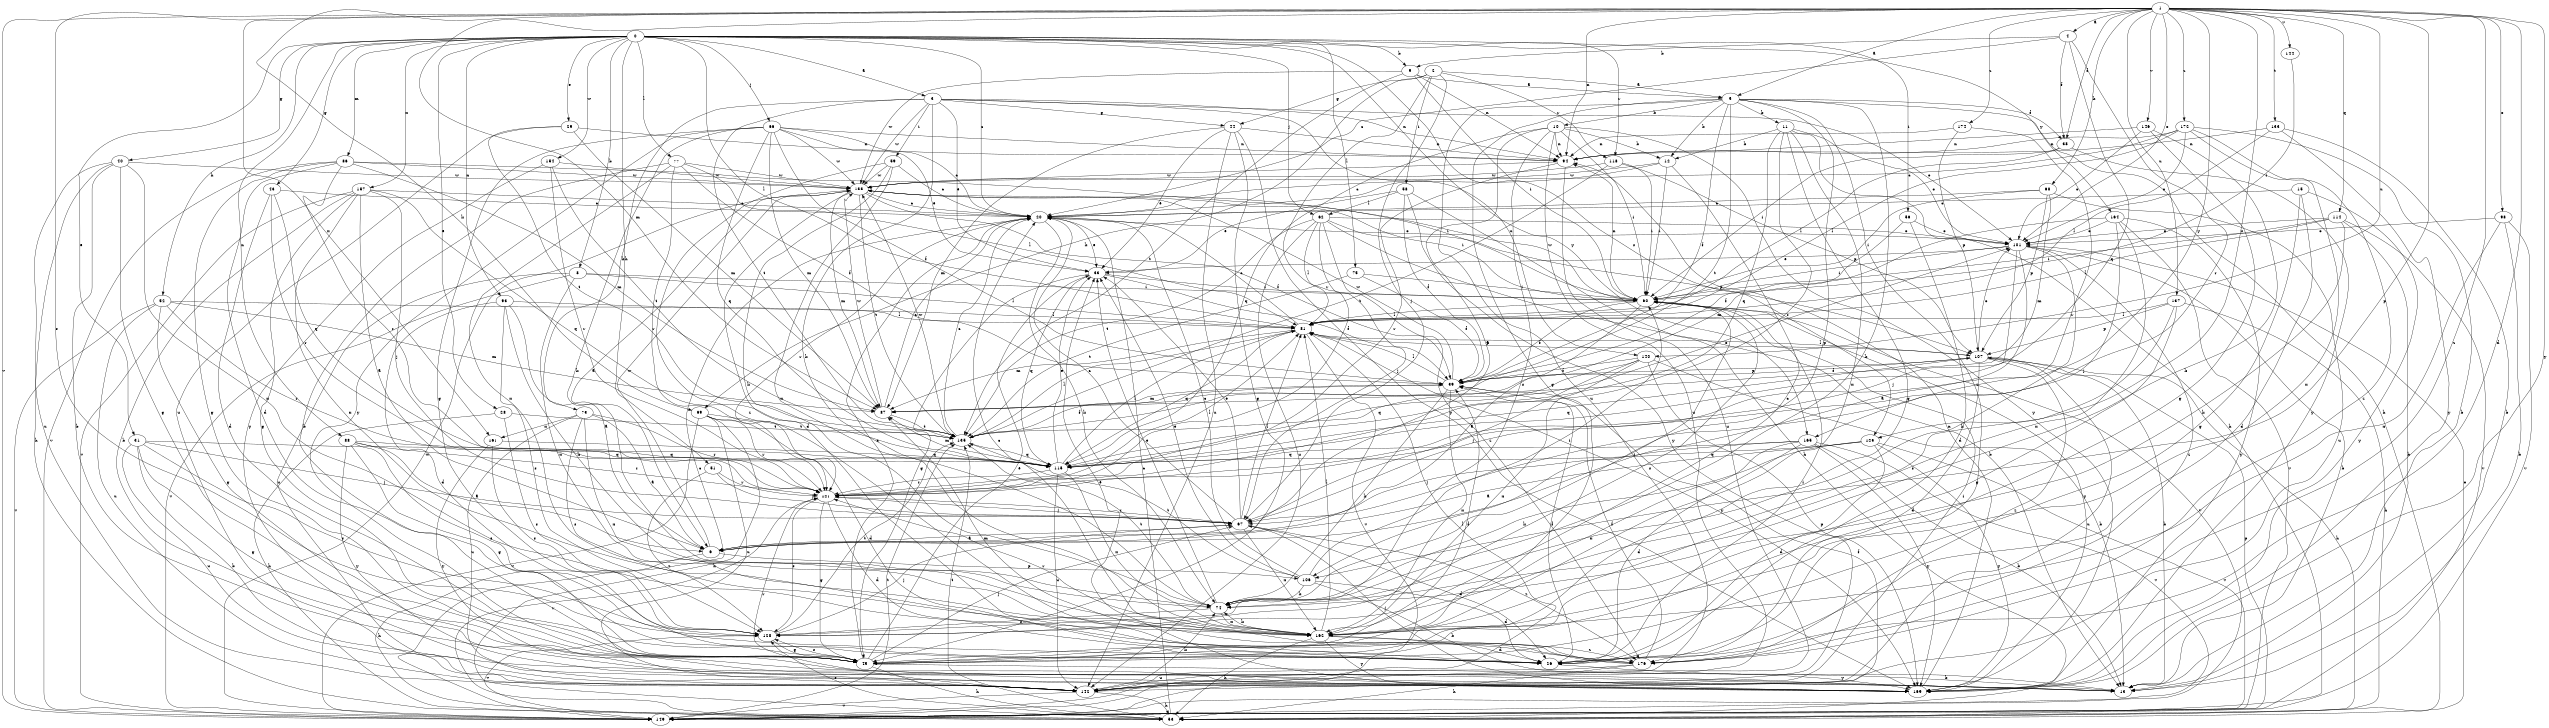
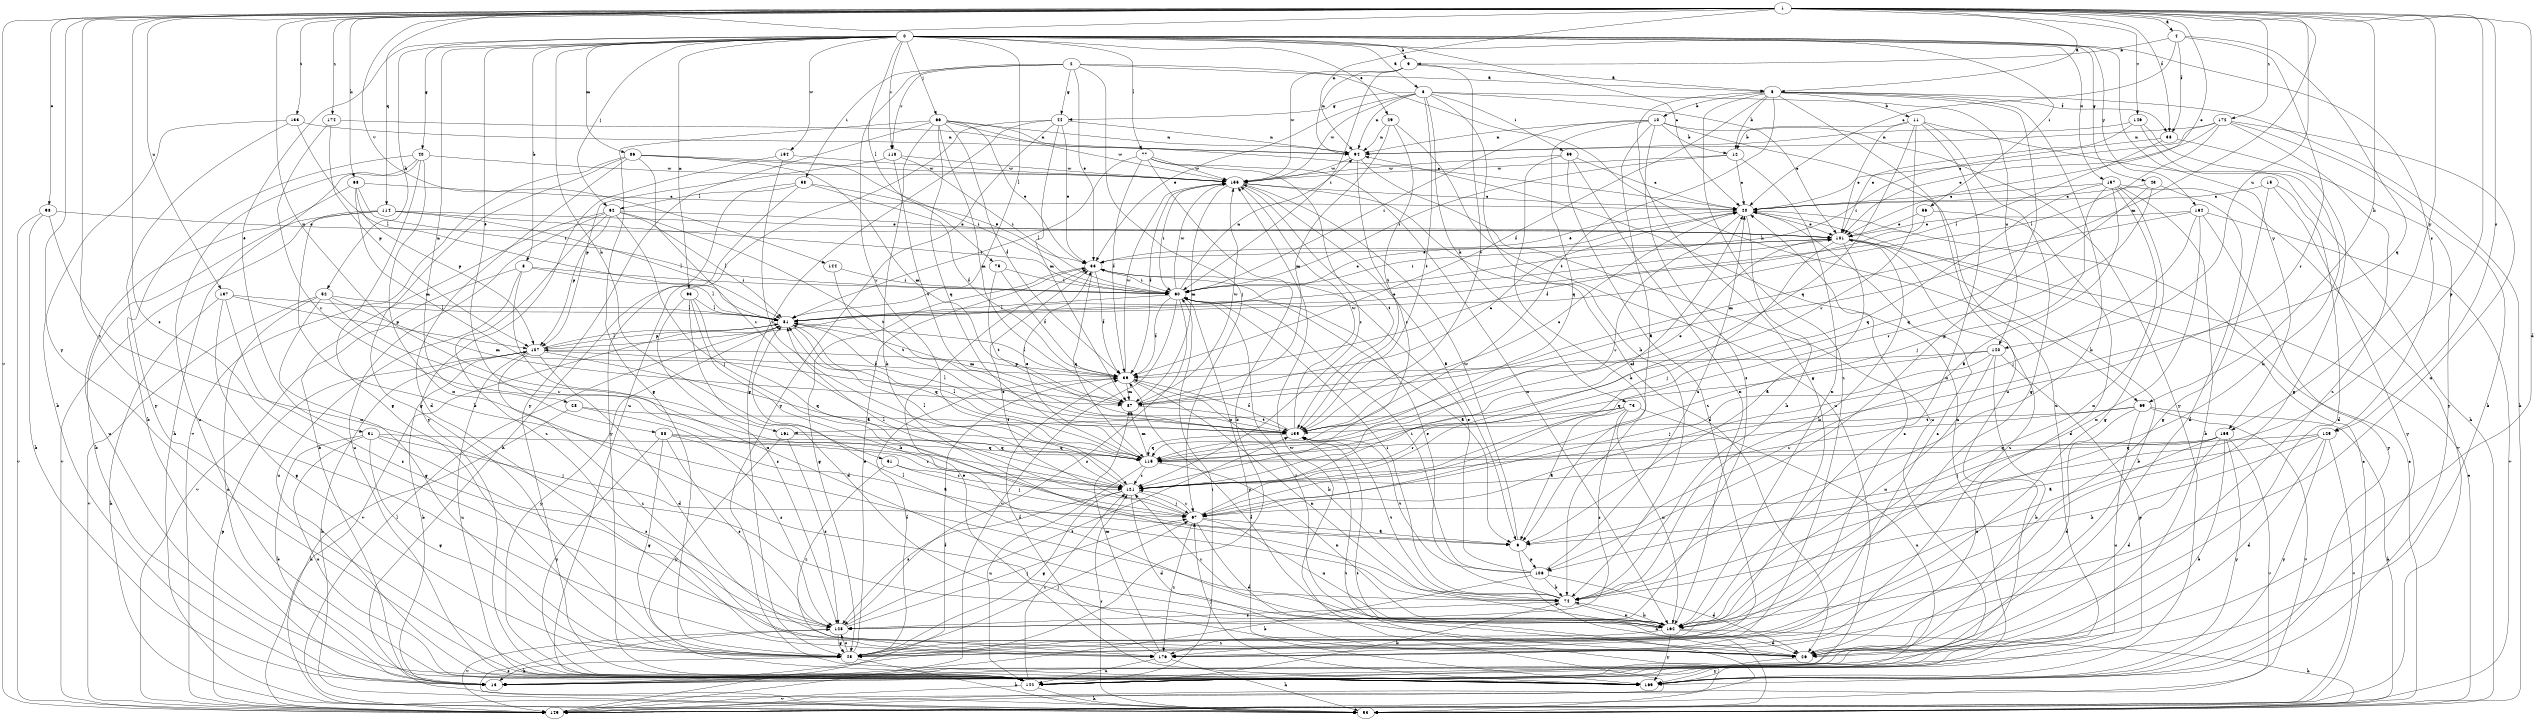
none -> (1081, 165)
(713, 360) -> (1032, 408)
(1788, 399) -> (1832, 392)
